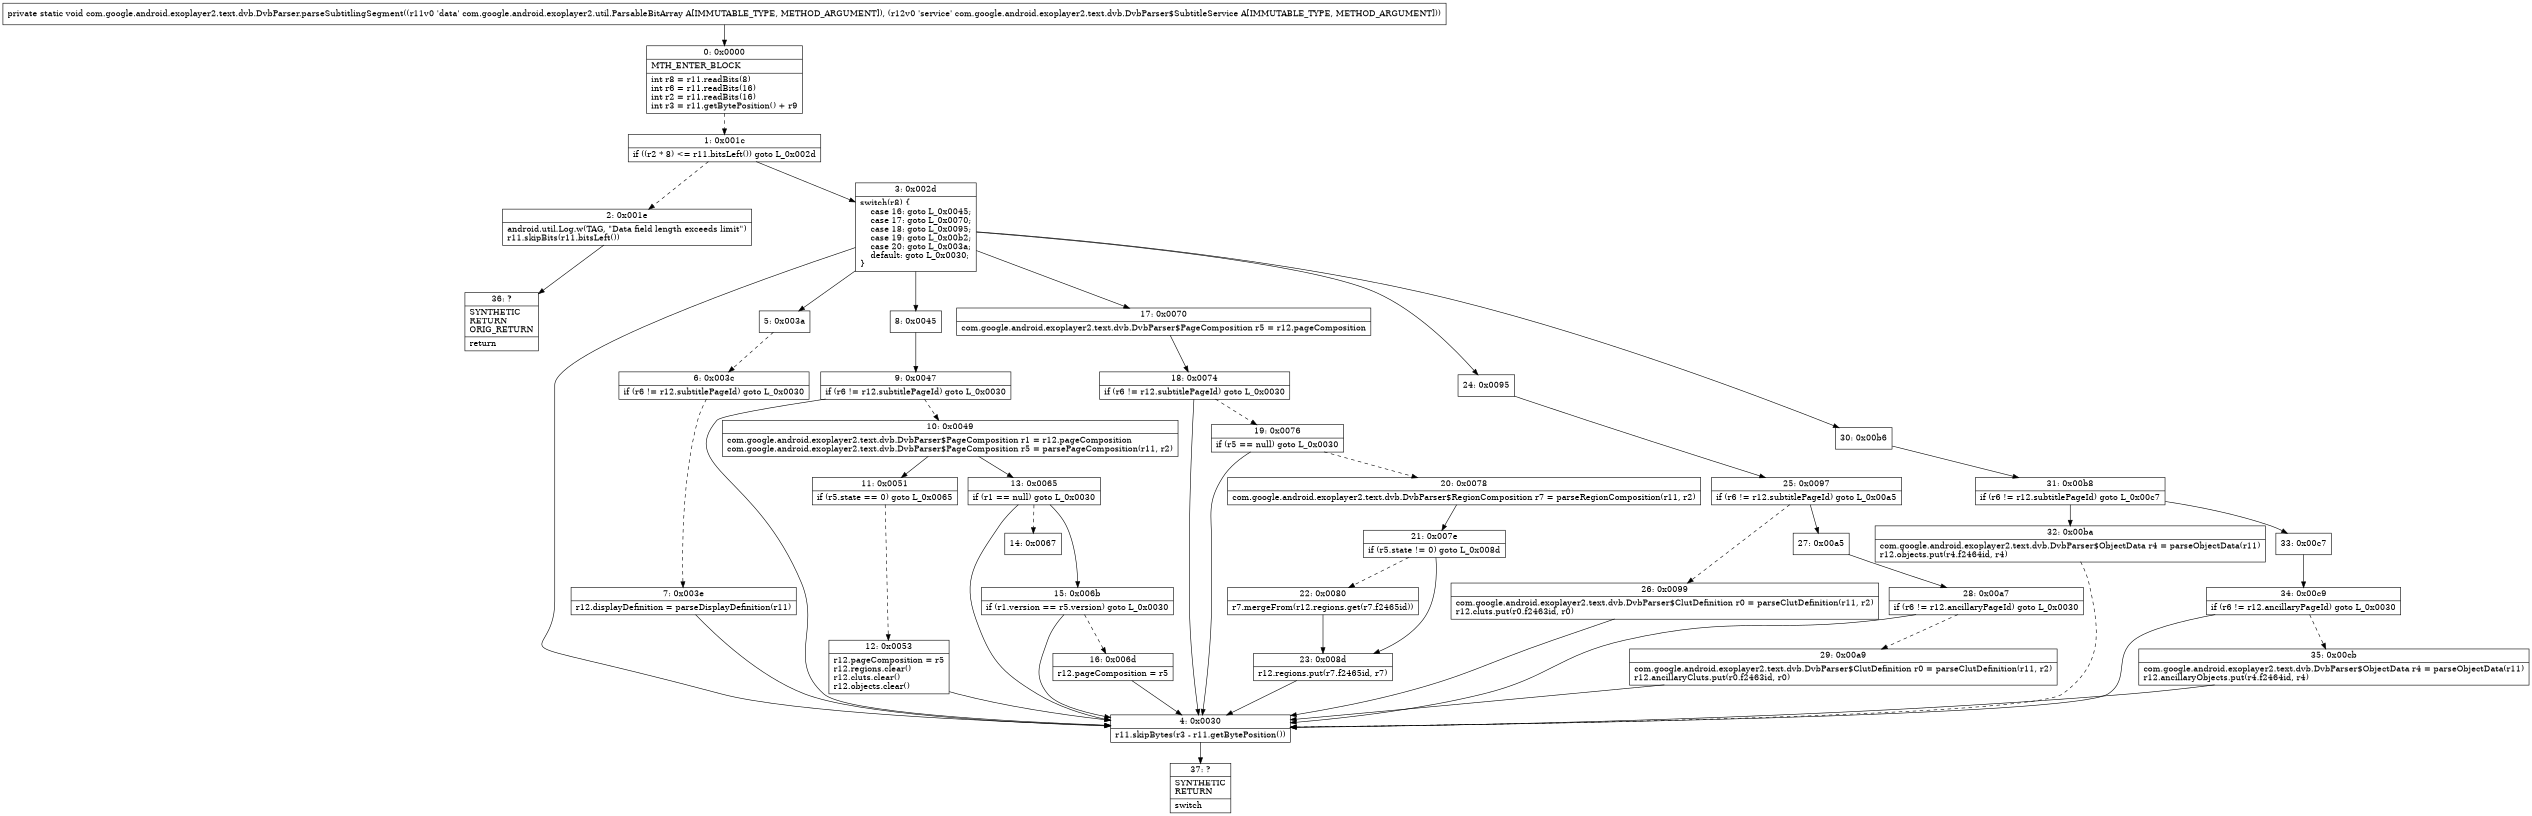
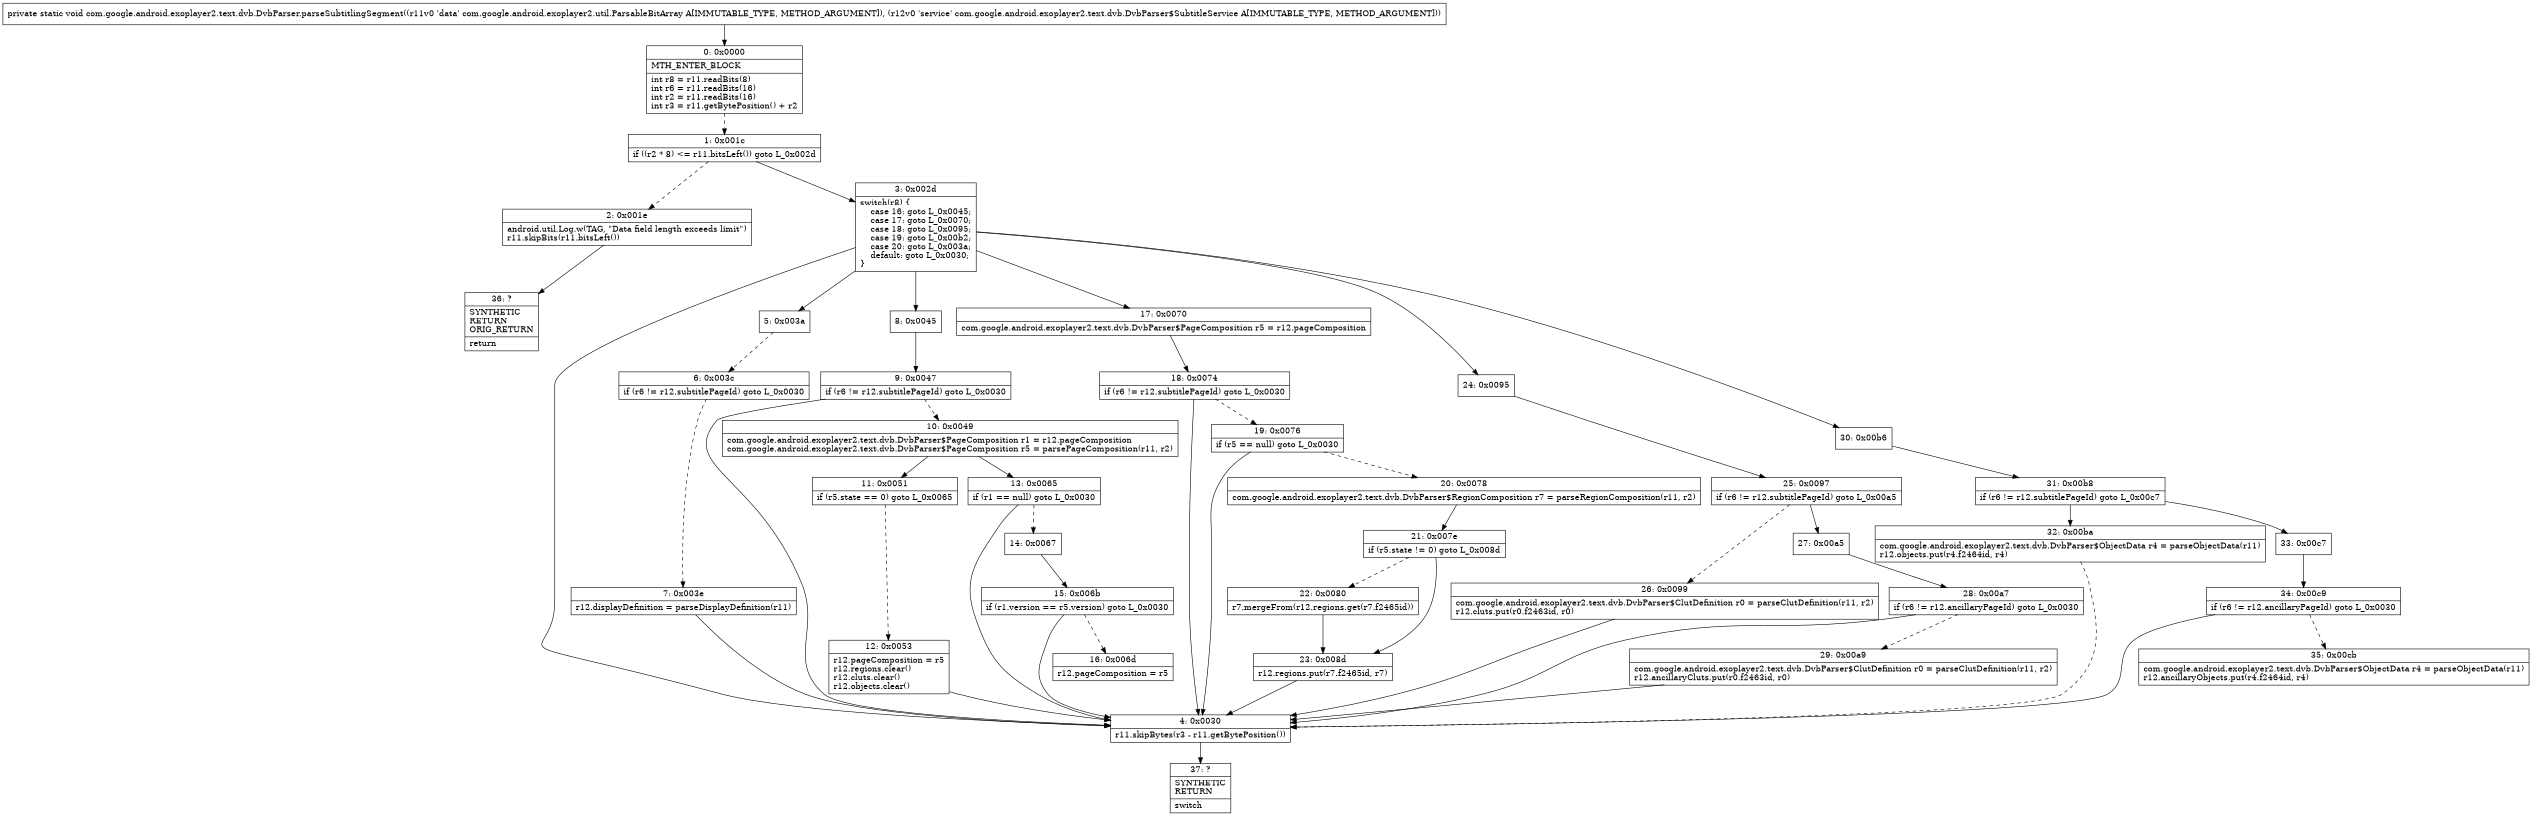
(724, 106) -> (724, 106)
(1072, 540) -> (1052, 569)
(1154, 696) -> none
(1756, 716) -> none
